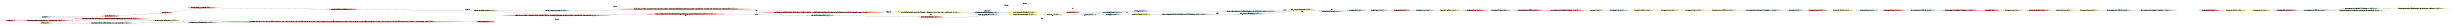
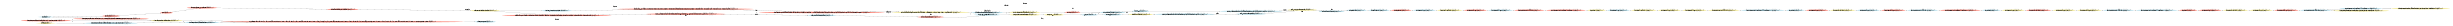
(1991, 10) -> (1991, 10)
none -> (2188, 10)
(11, 21) -> none
(485, 22) -> (485, 22)
